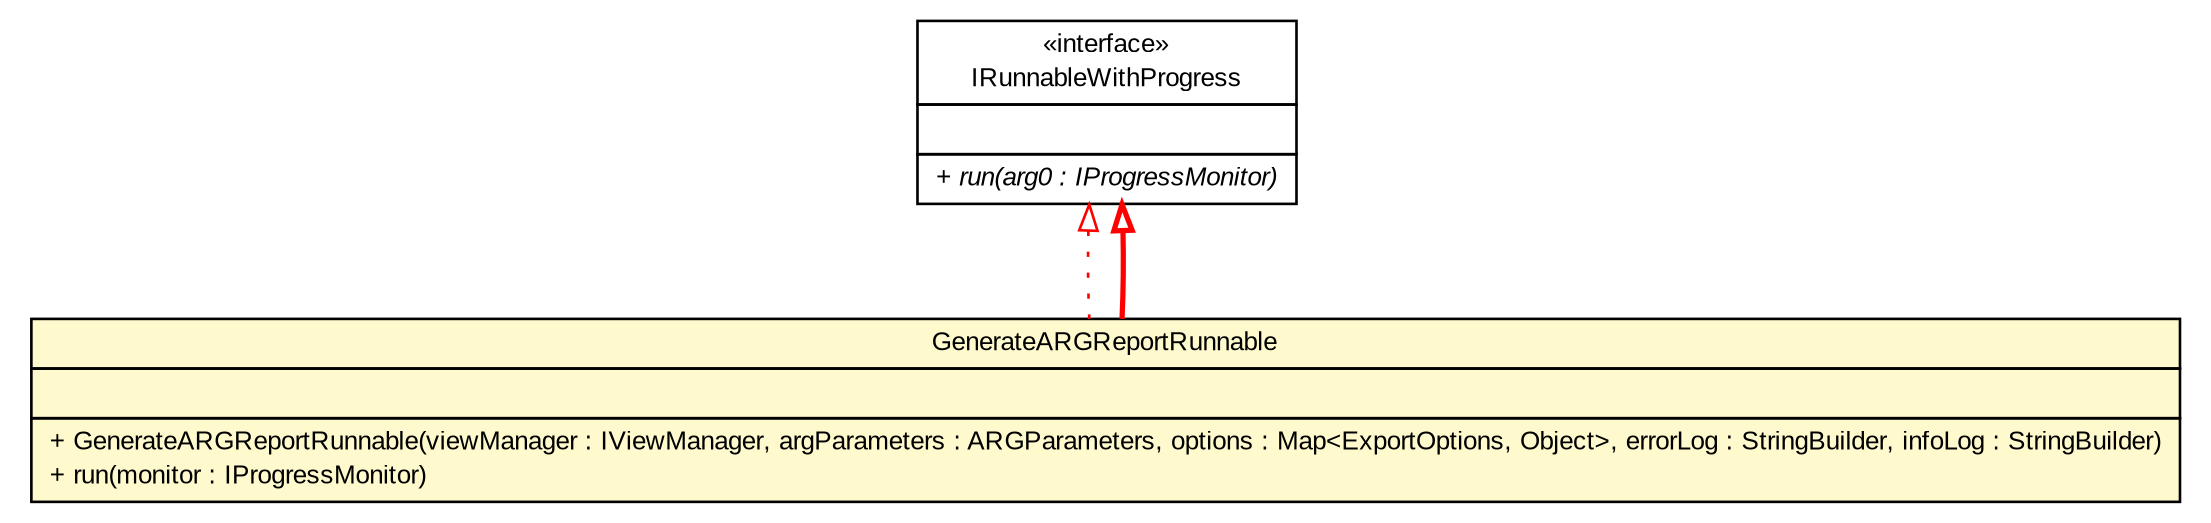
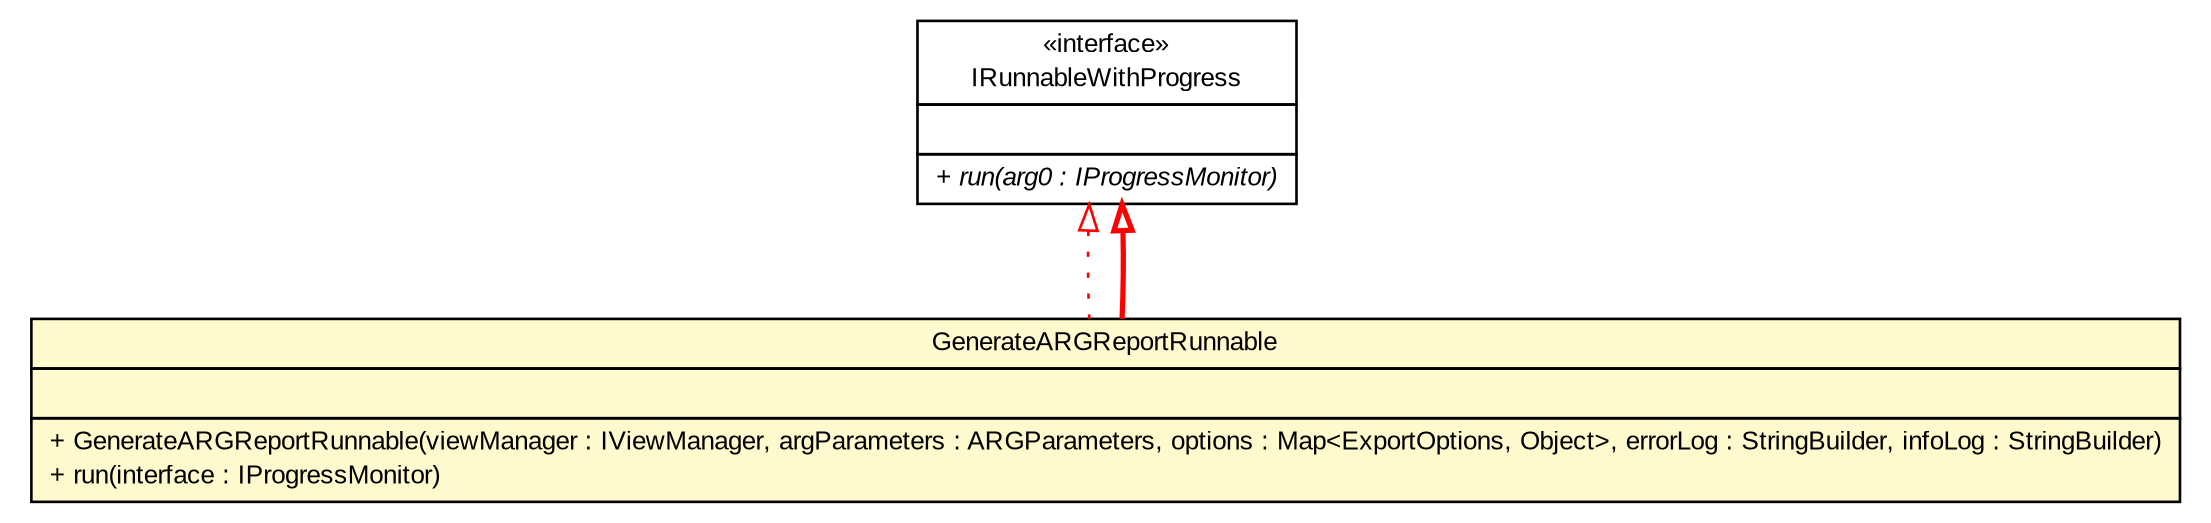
(239, 476) -> (246, 476)
